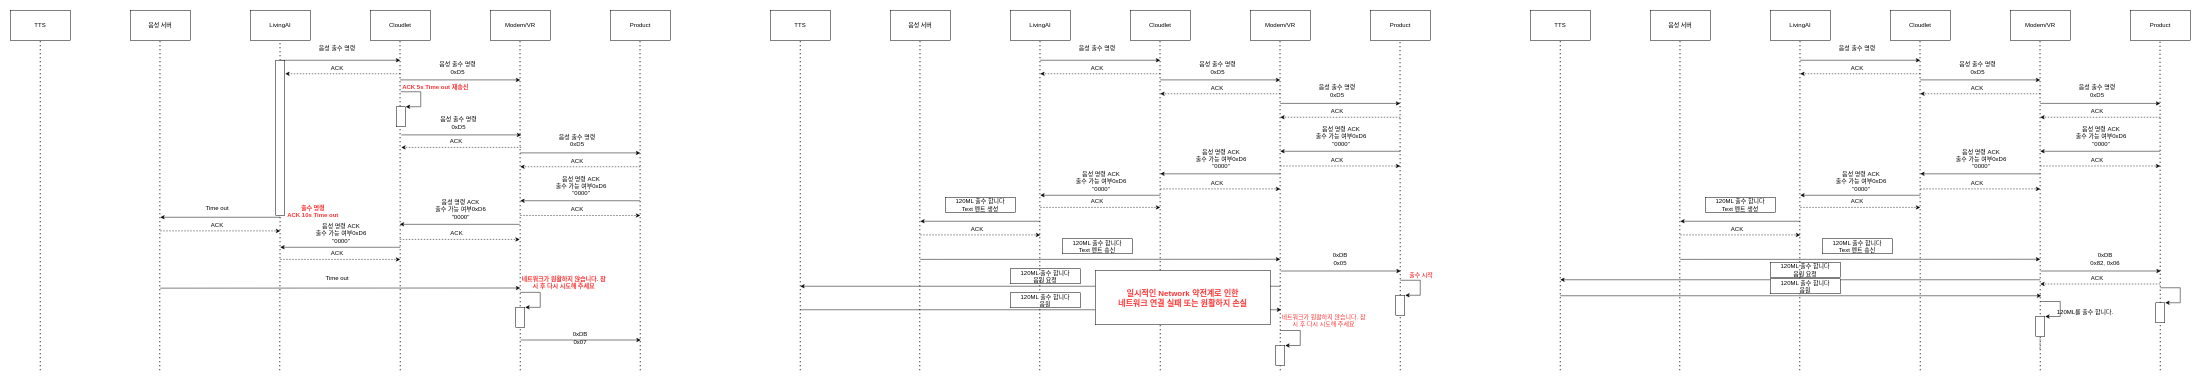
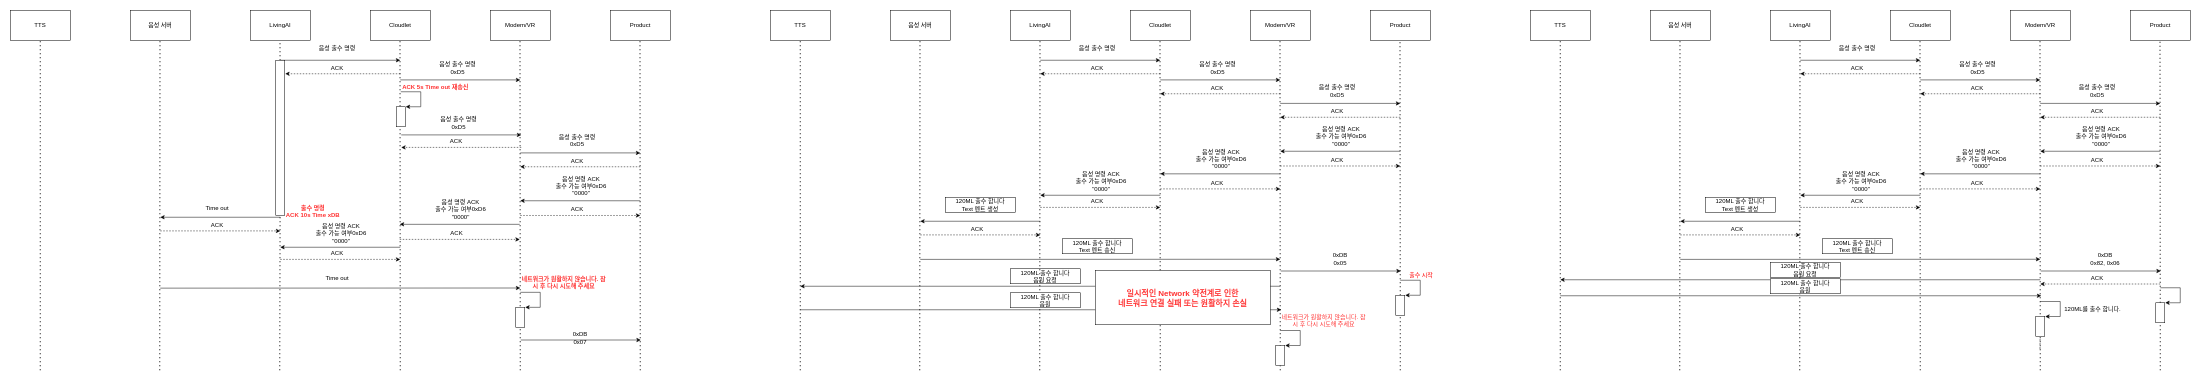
(313, 211) -> (313, 211)
(2085, 312) -> (2093, 309)
